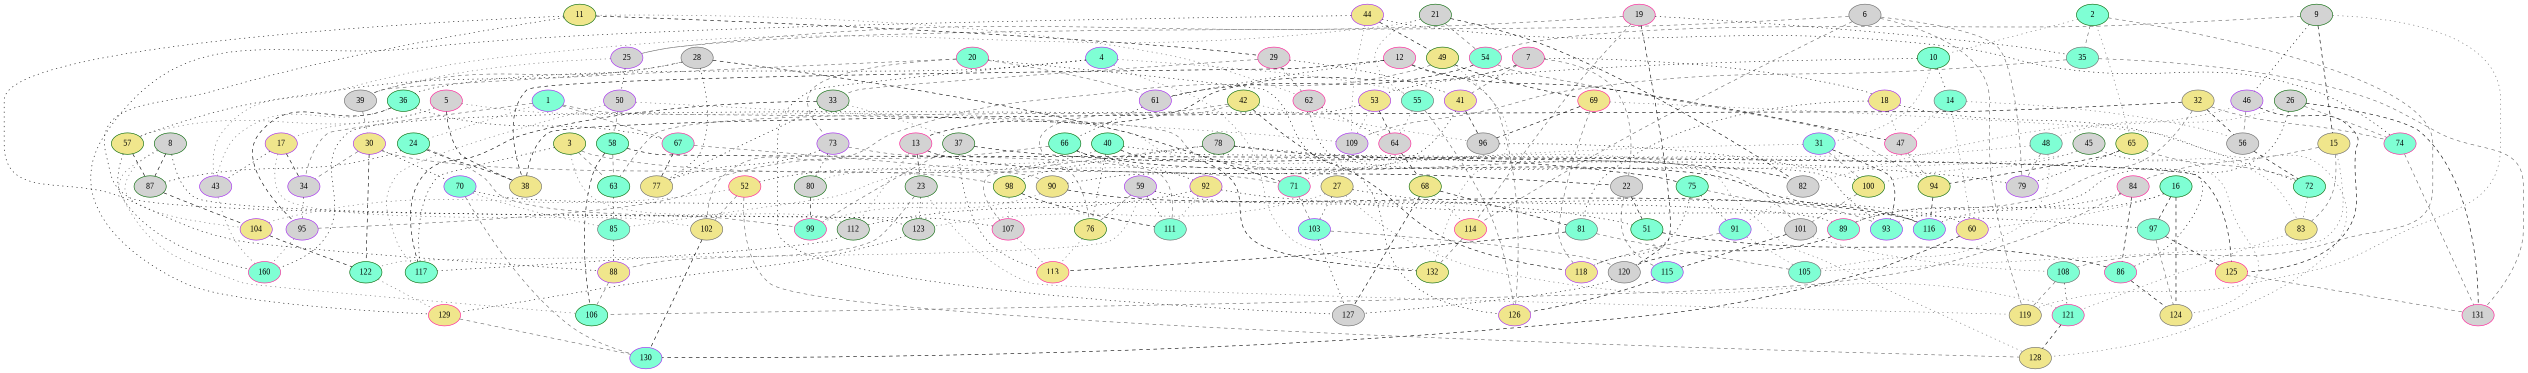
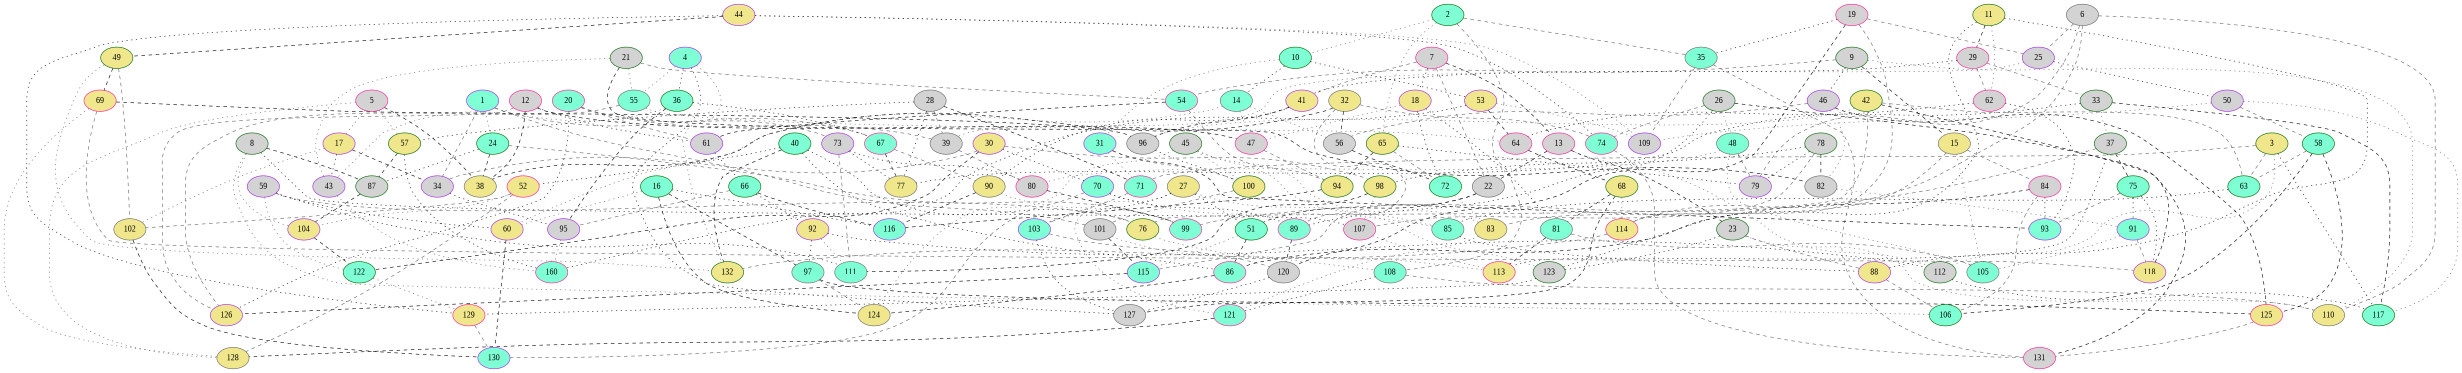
(365, 122) -> (985, 163)
(810, 186) -> (1032, 186)
(2025, 315) -> (2329, 315)
